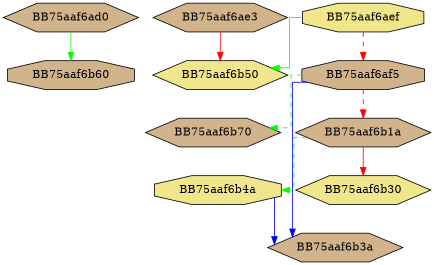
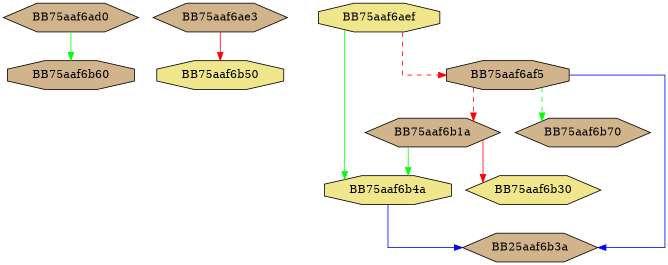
(289, 41) -> (345, 101)
(220, 75) -> (220, 75)
(294, 160) -> (408, 157)
(335, 248) -> (530, 248)
